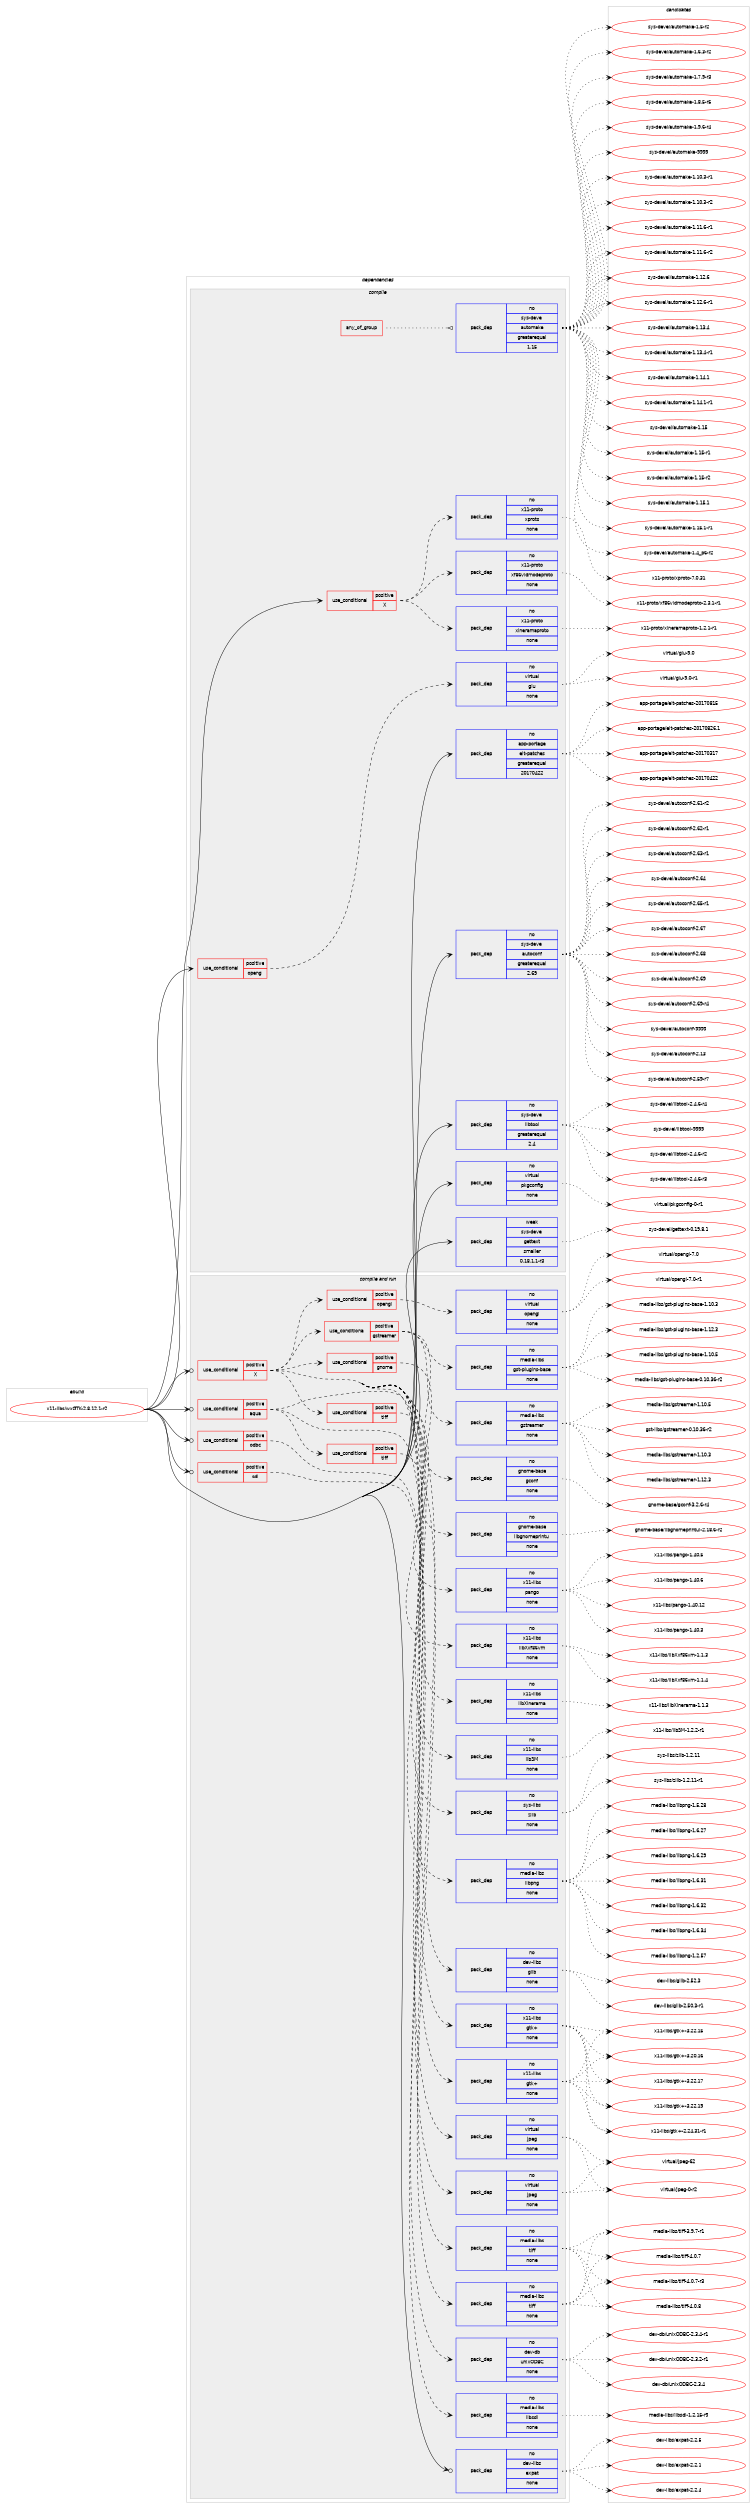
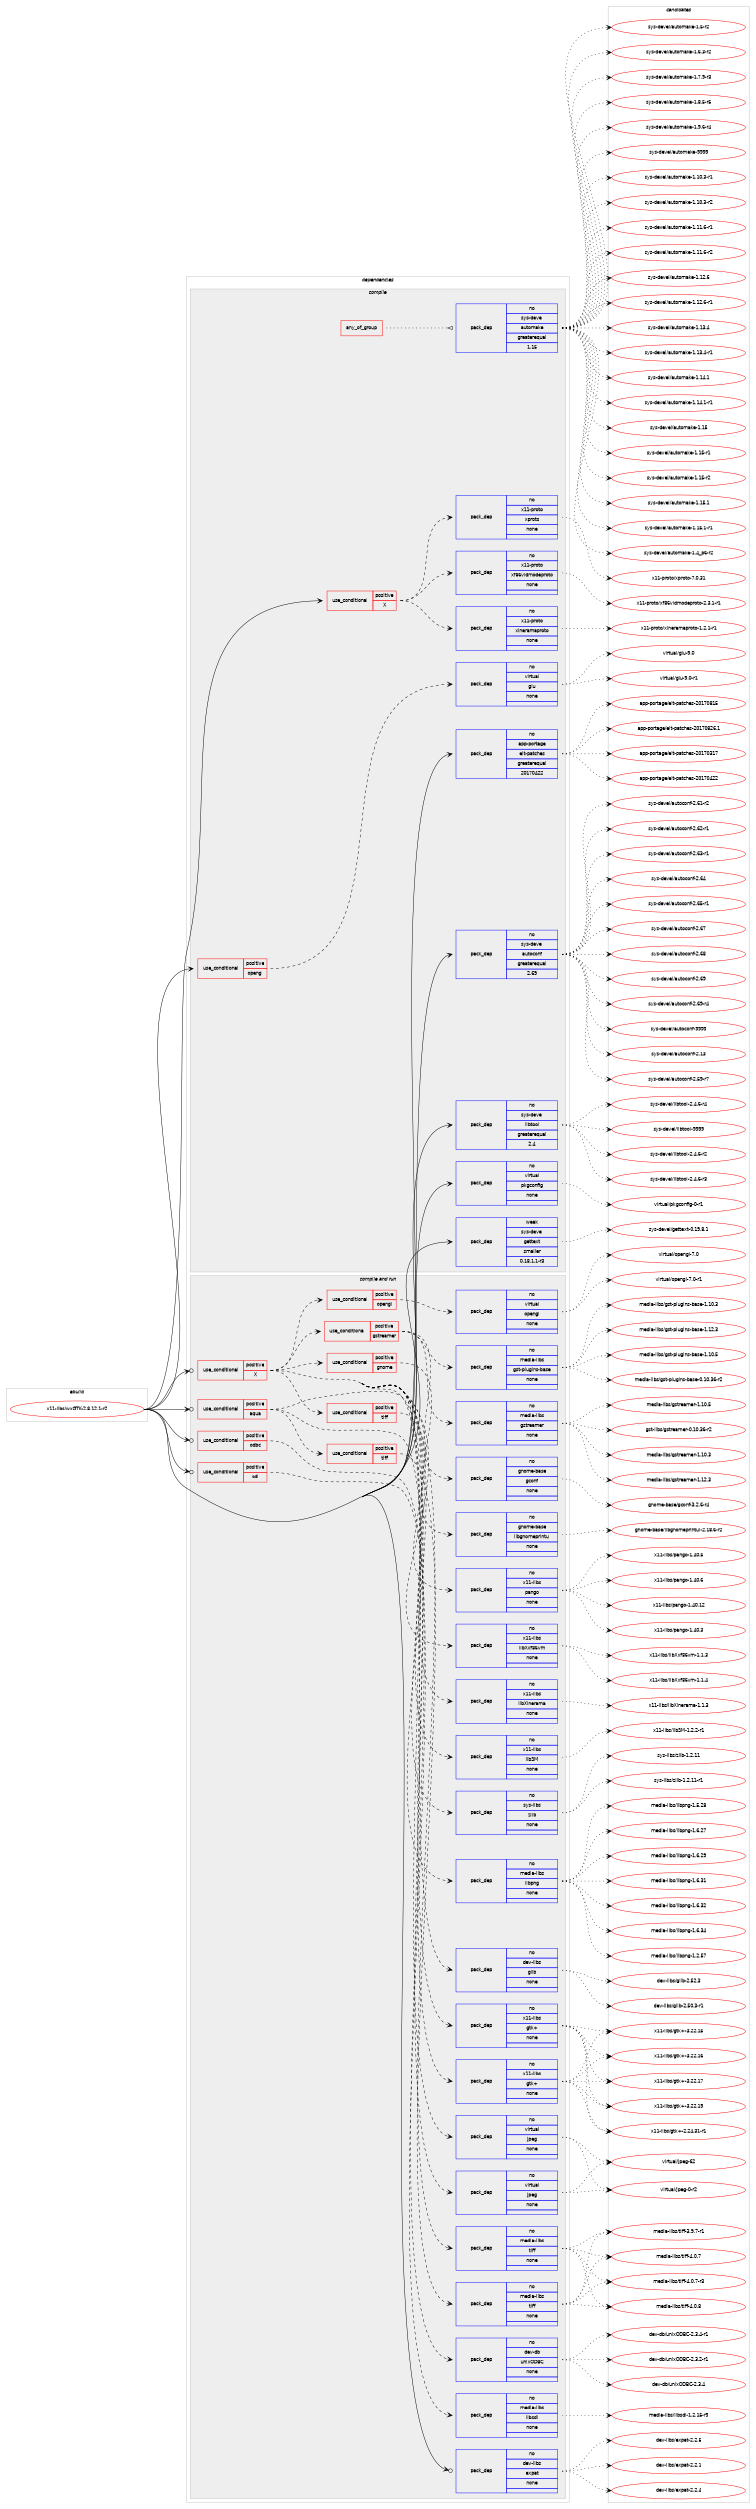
(679, 2056) -> (679, 2056)
